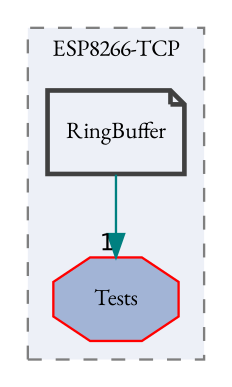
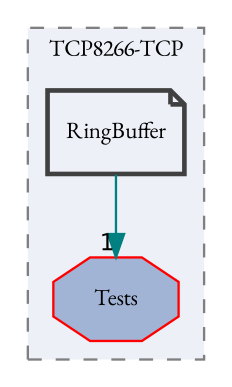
(116, 50) -> (116, 50)
